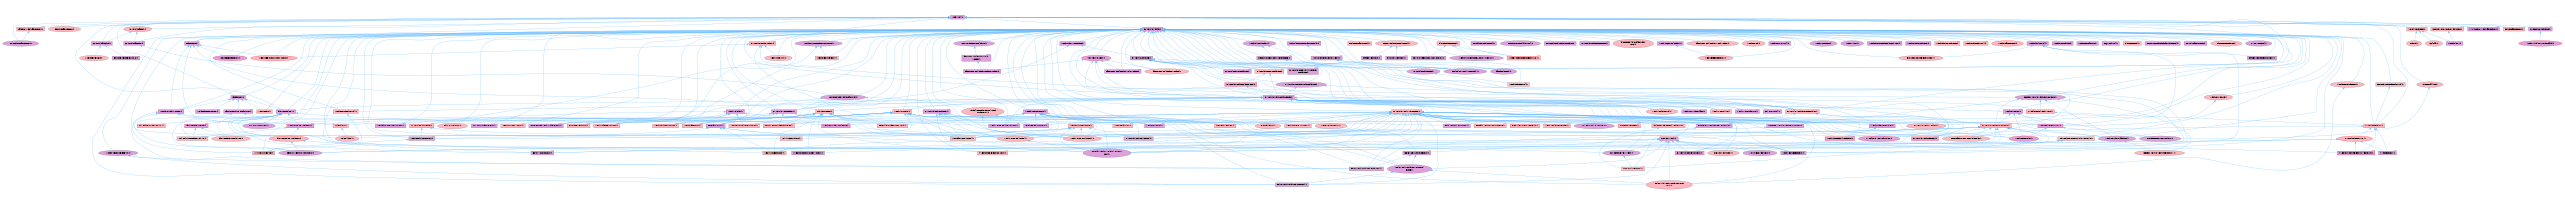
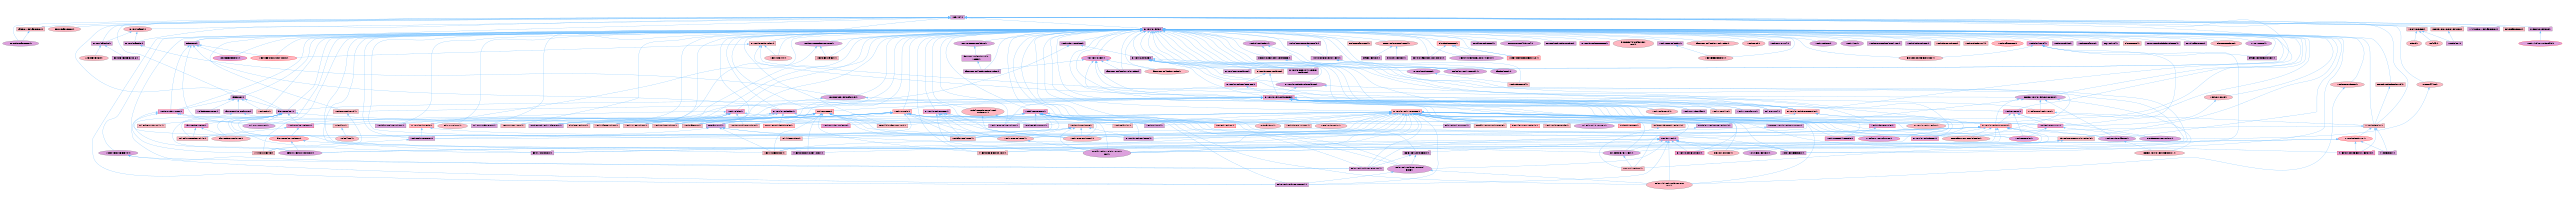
none -> (636, 126)
